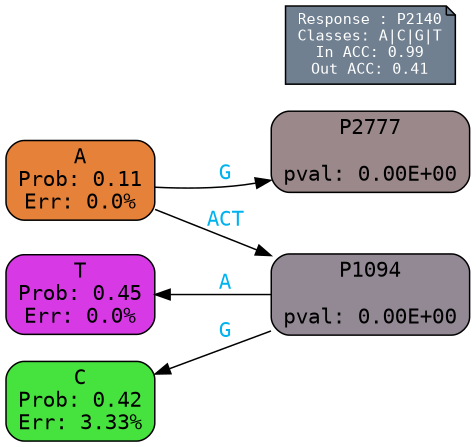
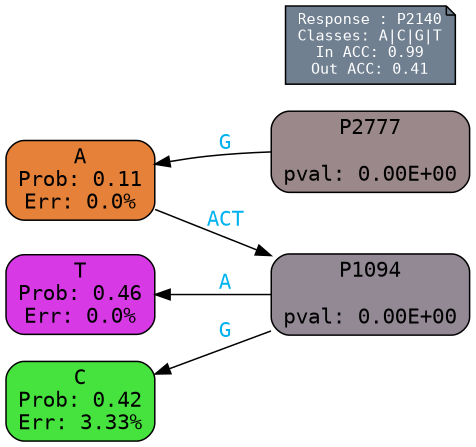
(205, 188) -> (220, 155)
(80, 295) -> (80, 295)
